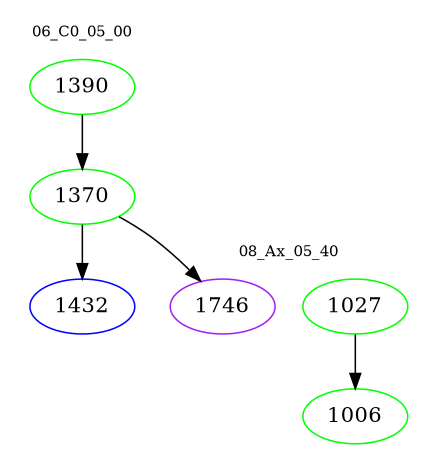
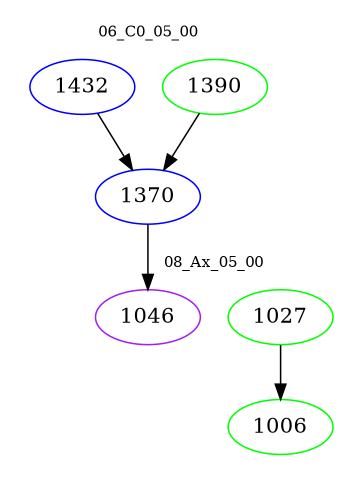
(82, 197) -> (148, 197)
(82, 244) -> (111, 135)
(289, 252) -> (214, 263)
(223, 307) -> (148, 317)
